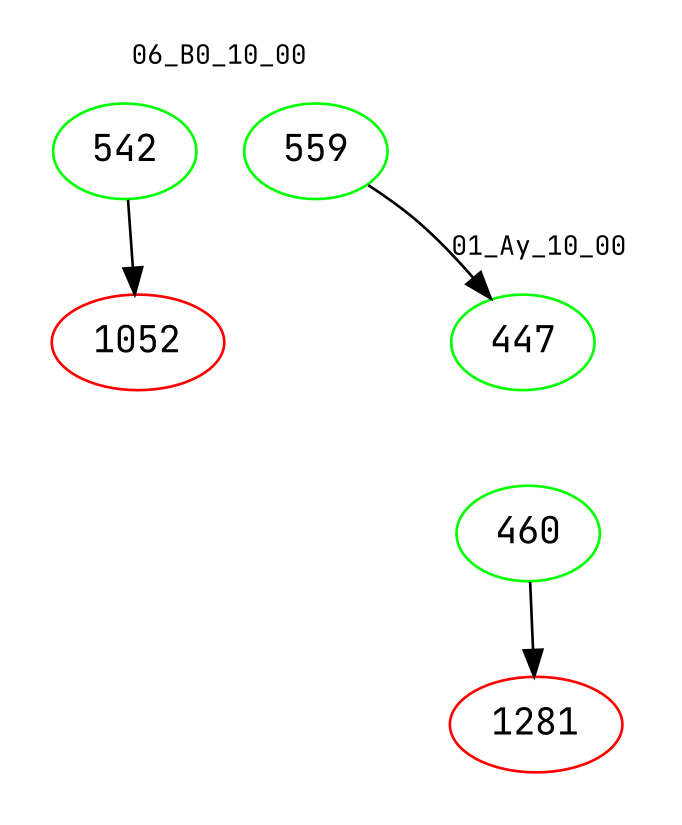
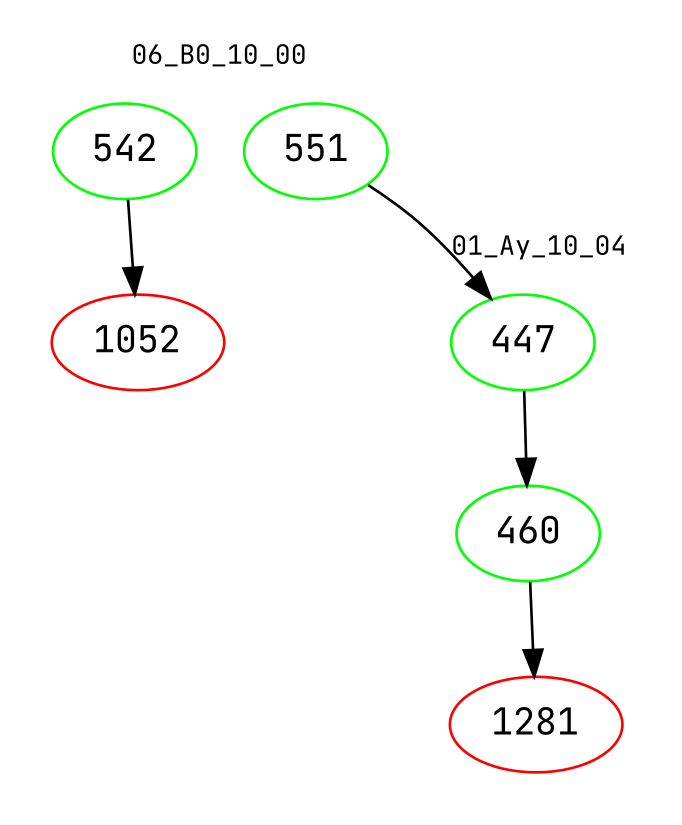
(316, 151) -> (316, 151)
(540, 248) -> (540, 248)
none -> (525, 425)
